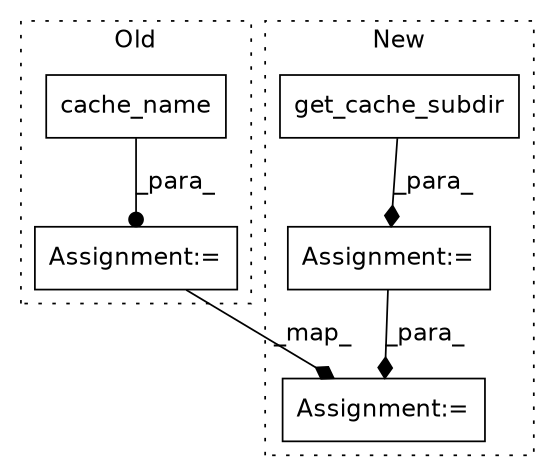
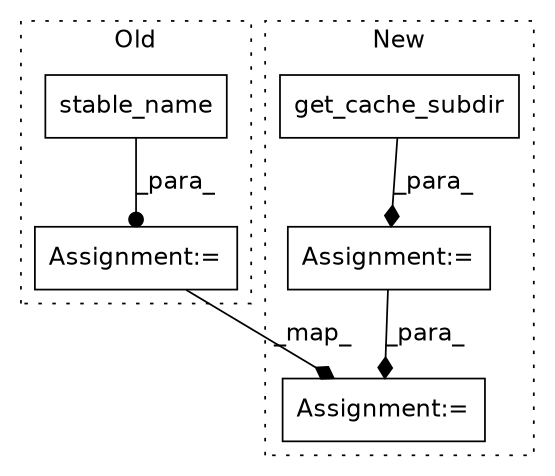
(136, 106) -> (136, 106)
